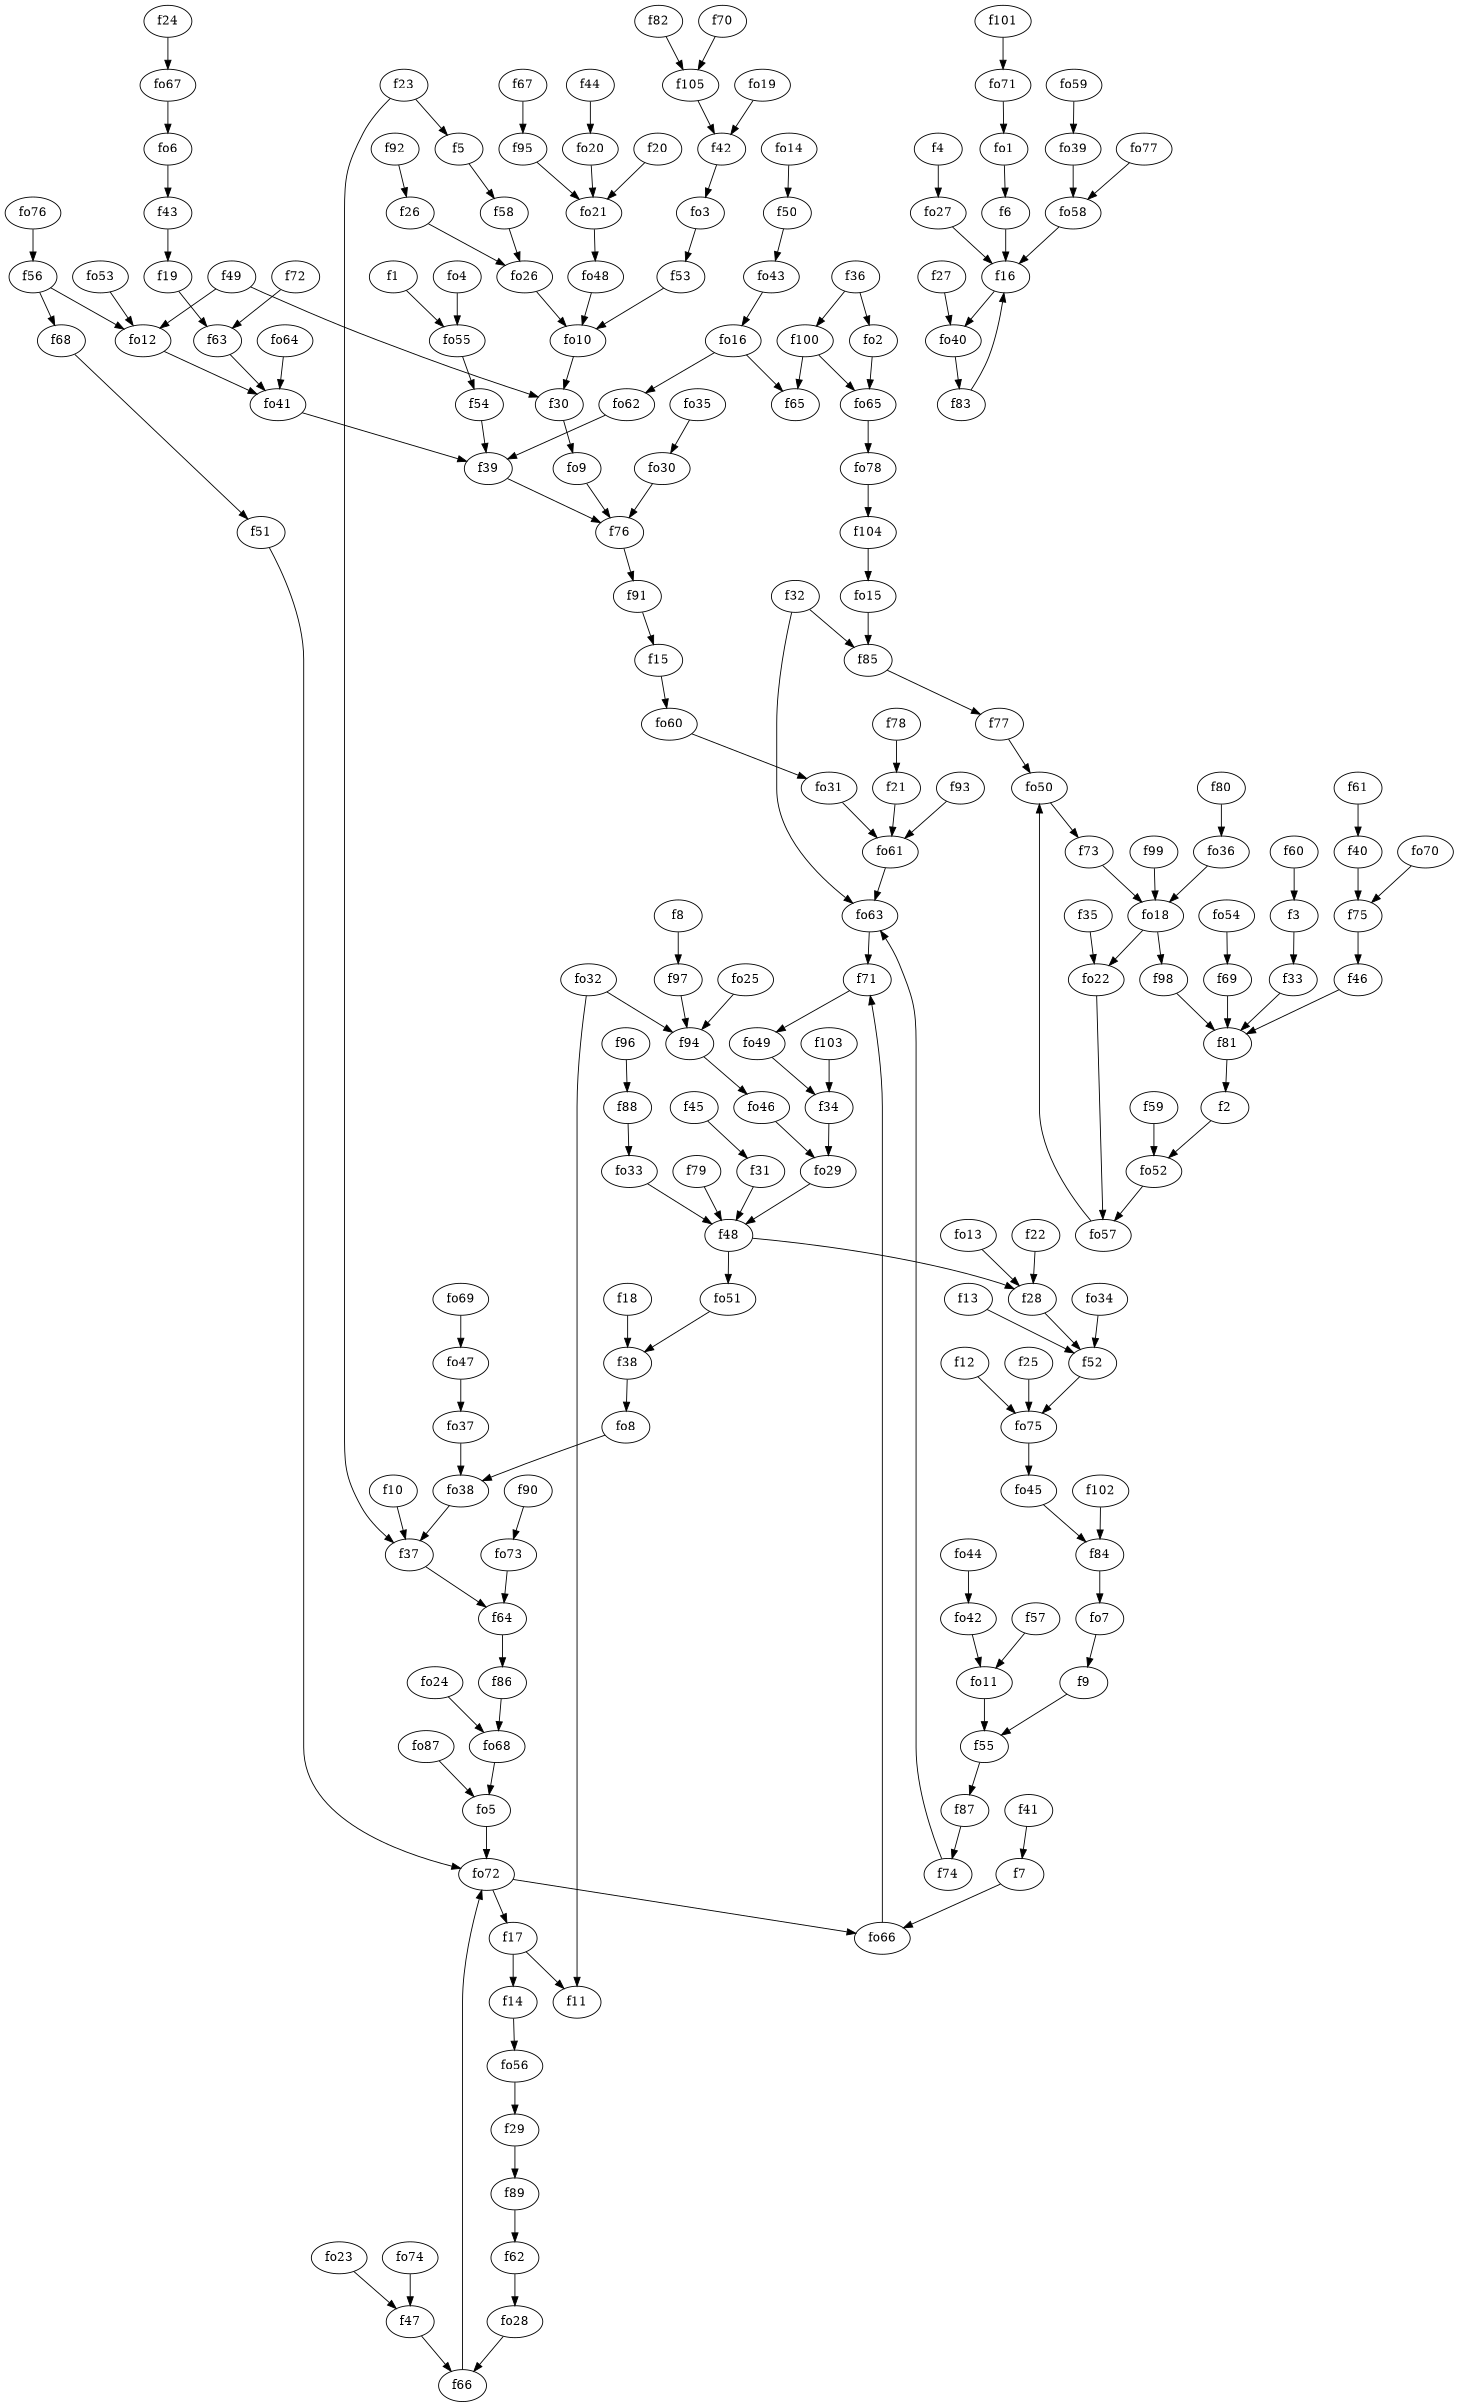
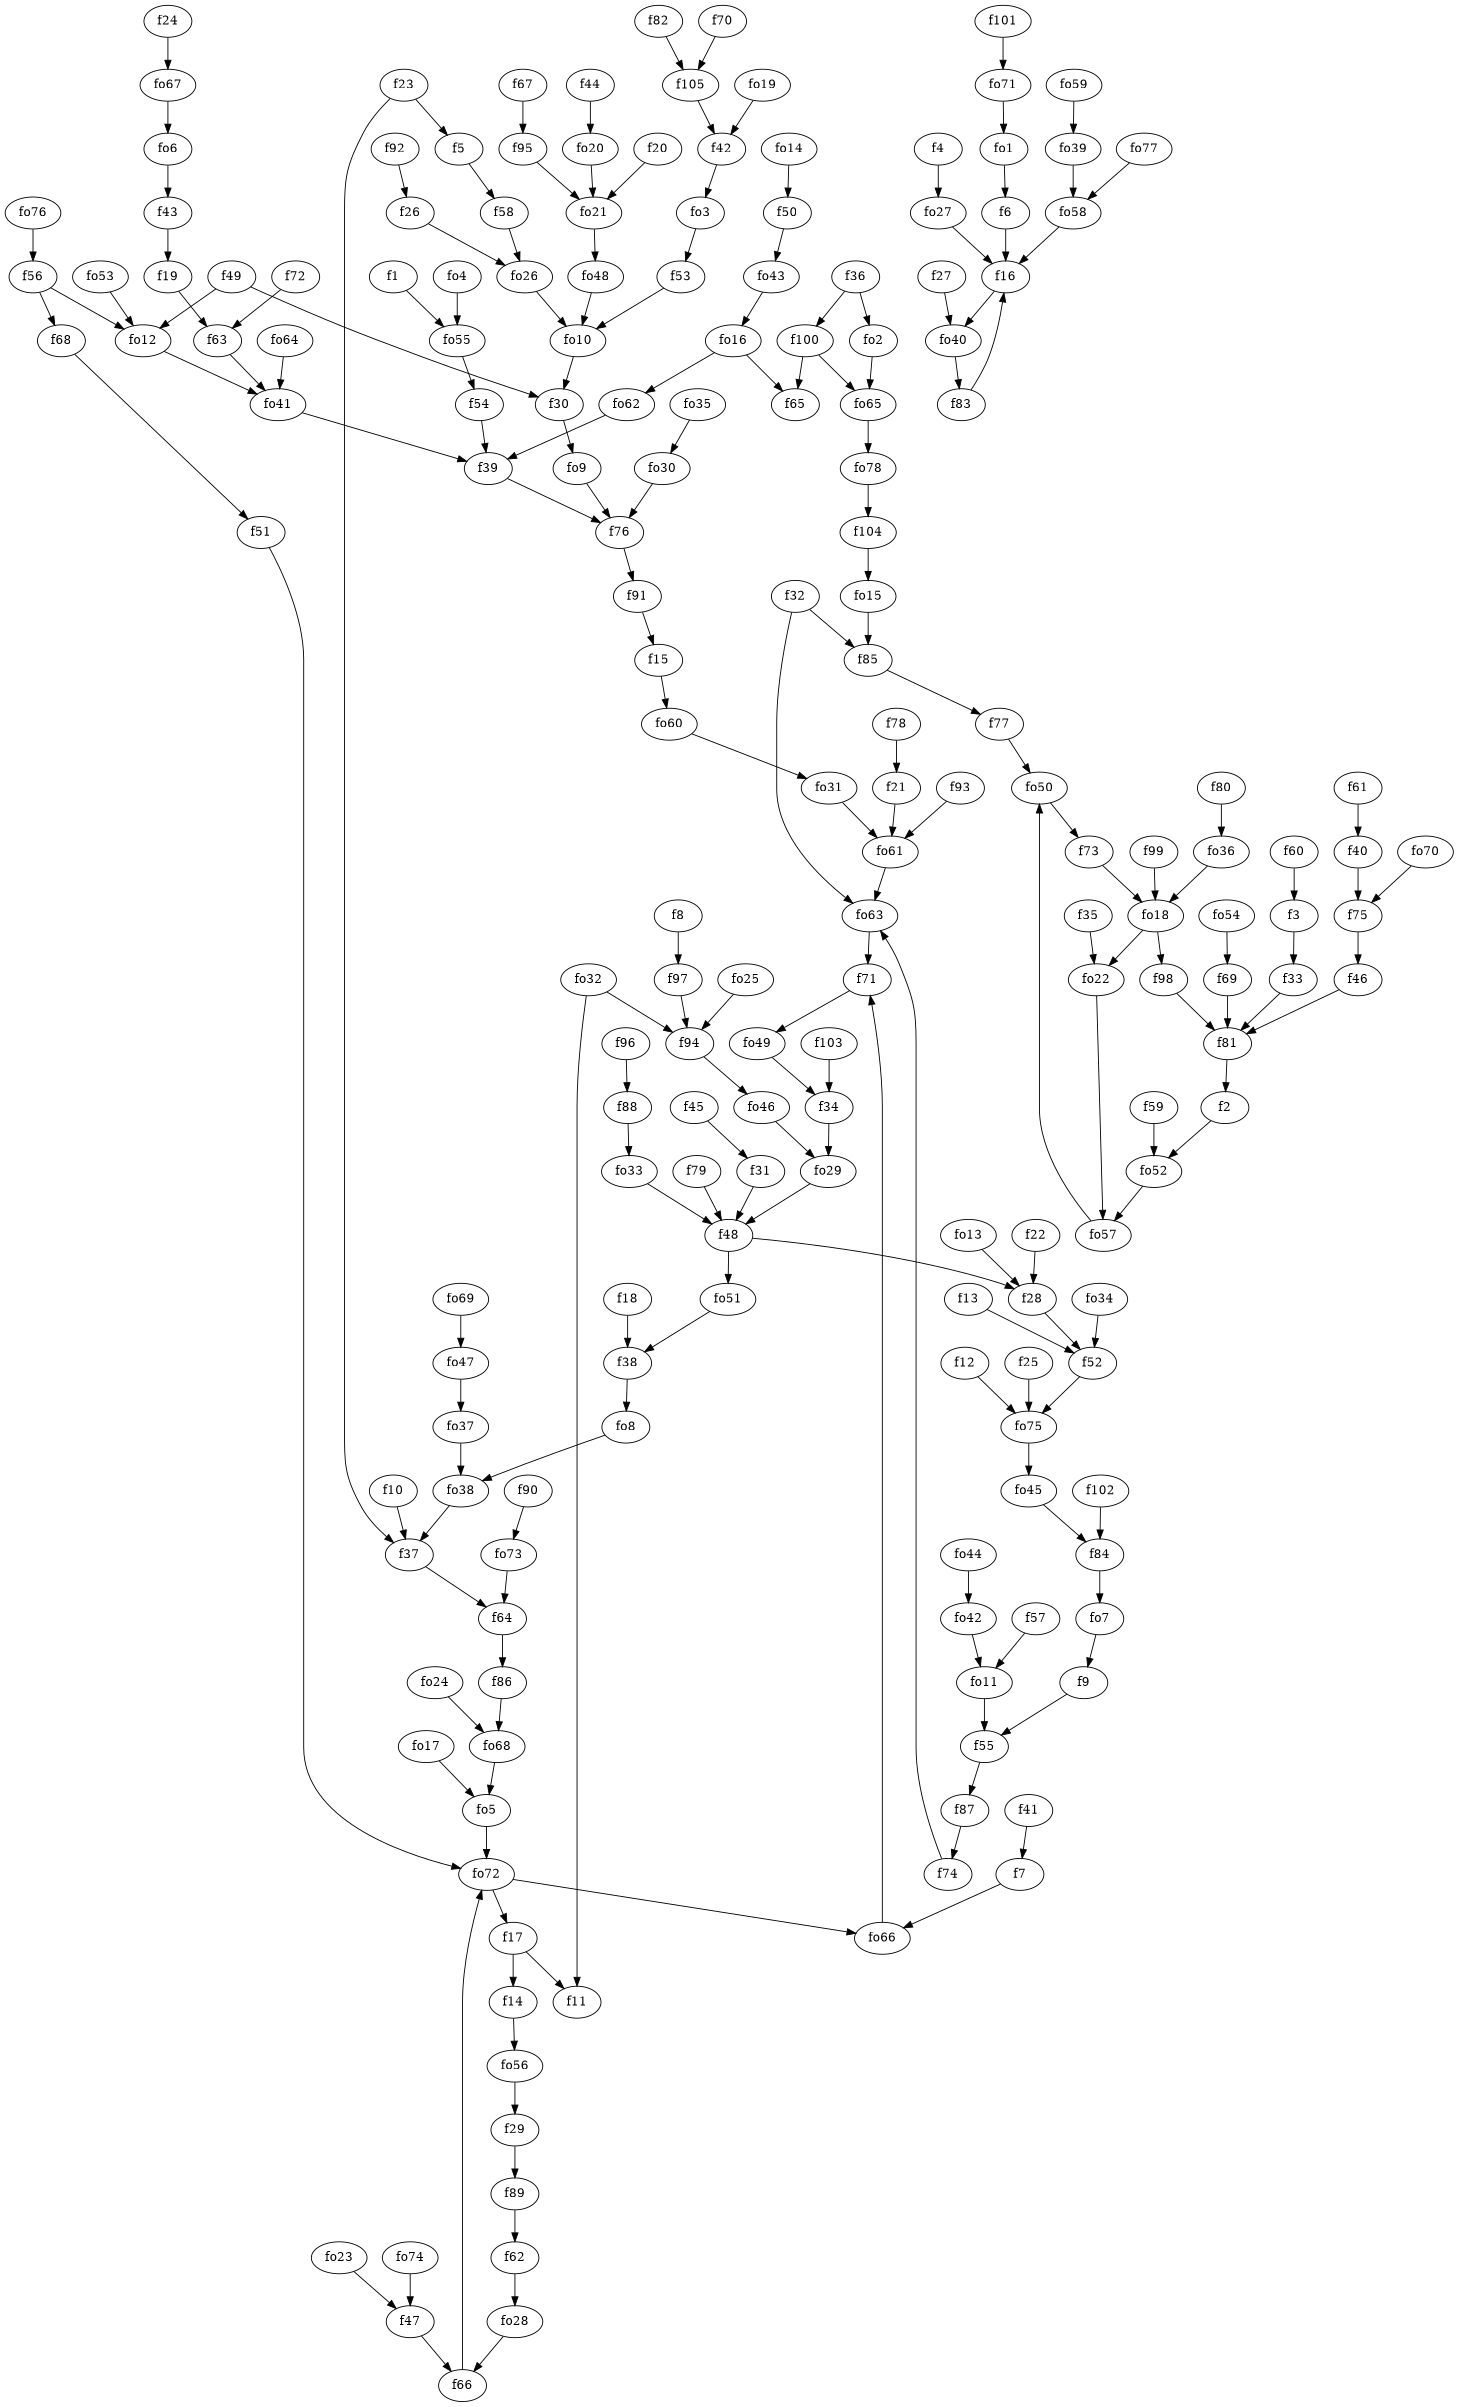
(426, 1747) -> (426, 1747)
